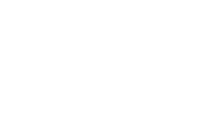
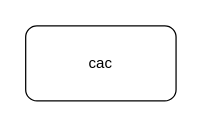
none -> (101, 63)
